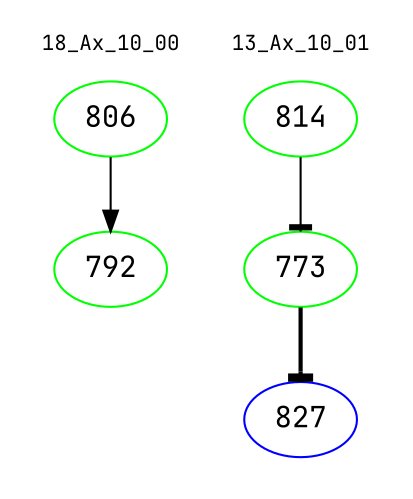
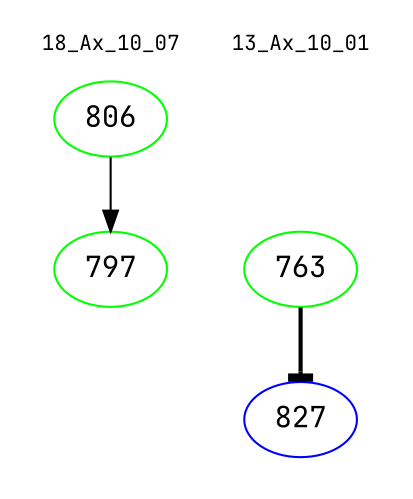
(112, 45) -> (112, 45)
(301, 119) -> none
(111, 269) -> (111, 269)
(301, 269) -> (301, 269)
